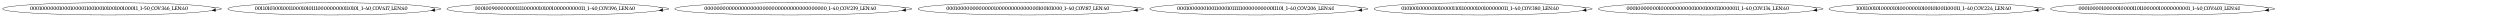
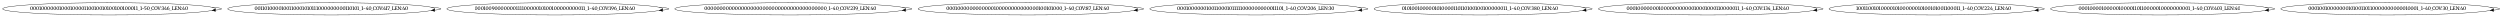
(331, 9) -> (331, 9)
(1256, 9) -> (1256, 9)
(1480, 9) -> (1480, 9)
none -> (2387, 9)
